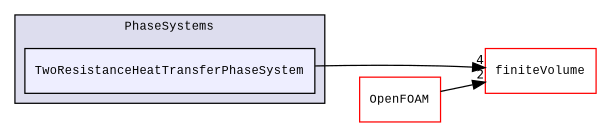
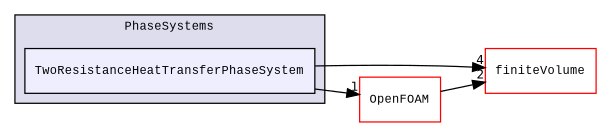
none -> (333, 91)
